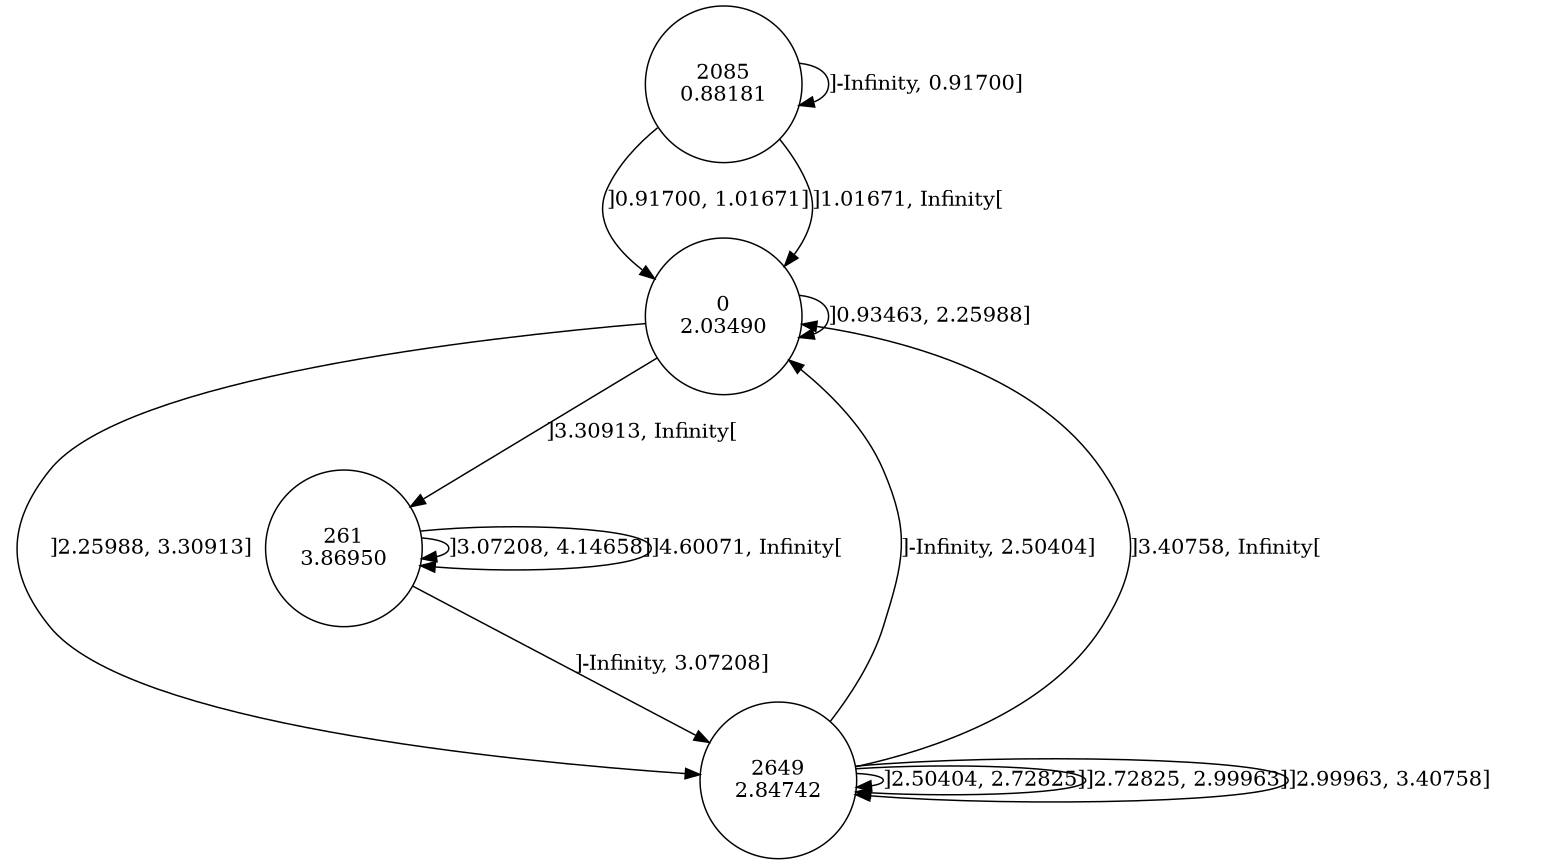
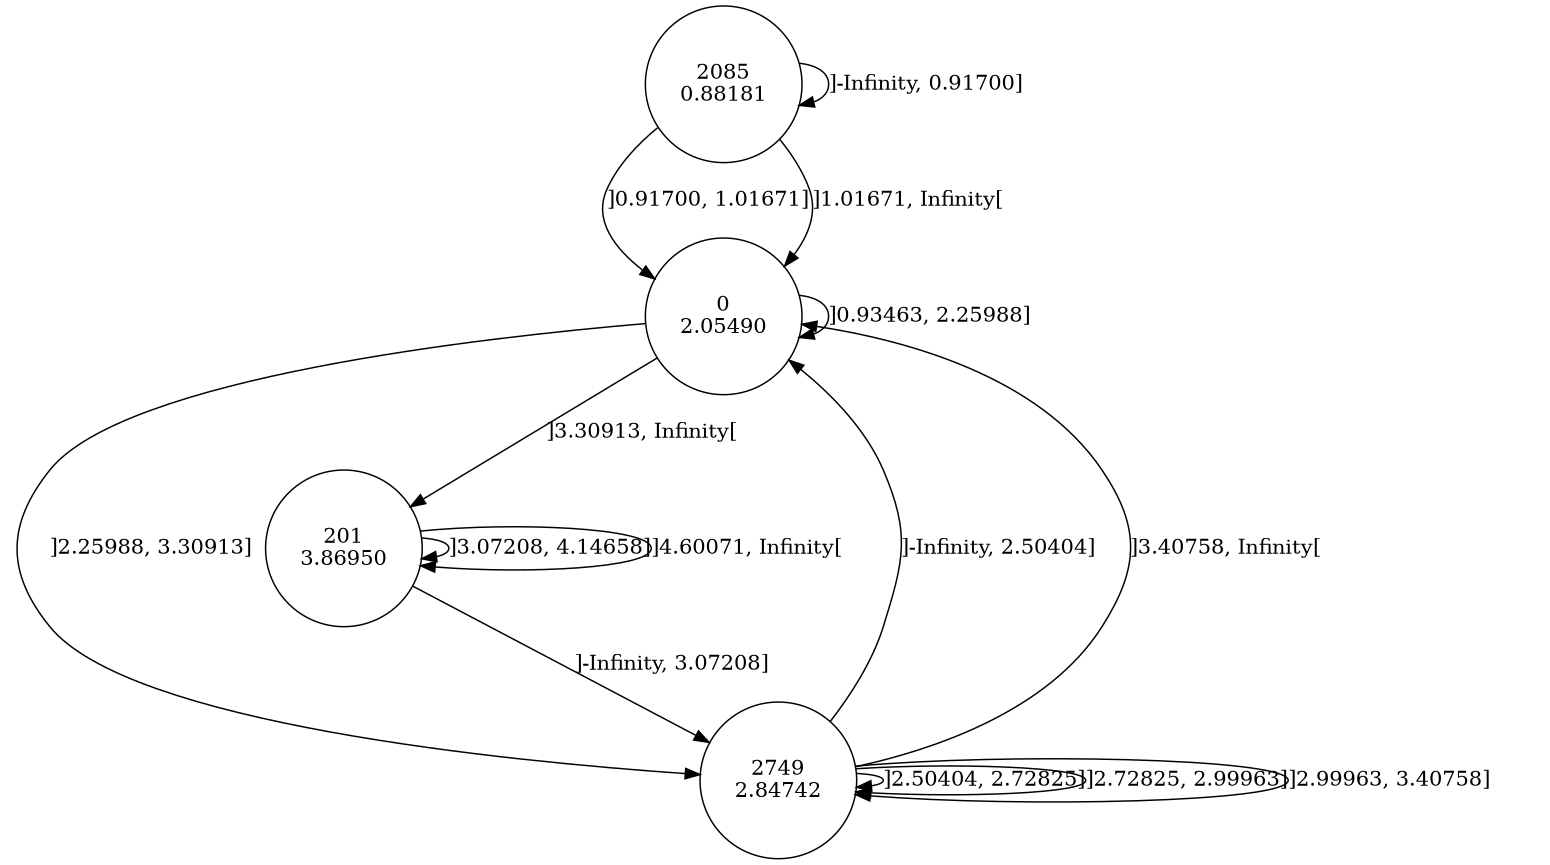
(724, 316) -> (724, 316)
(344, 548) -> (344, 548)
(778, 780) -> (778, 780)
